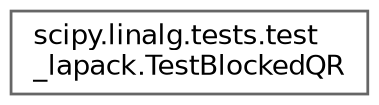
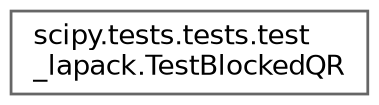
(189, 53) -> (189, 53)
